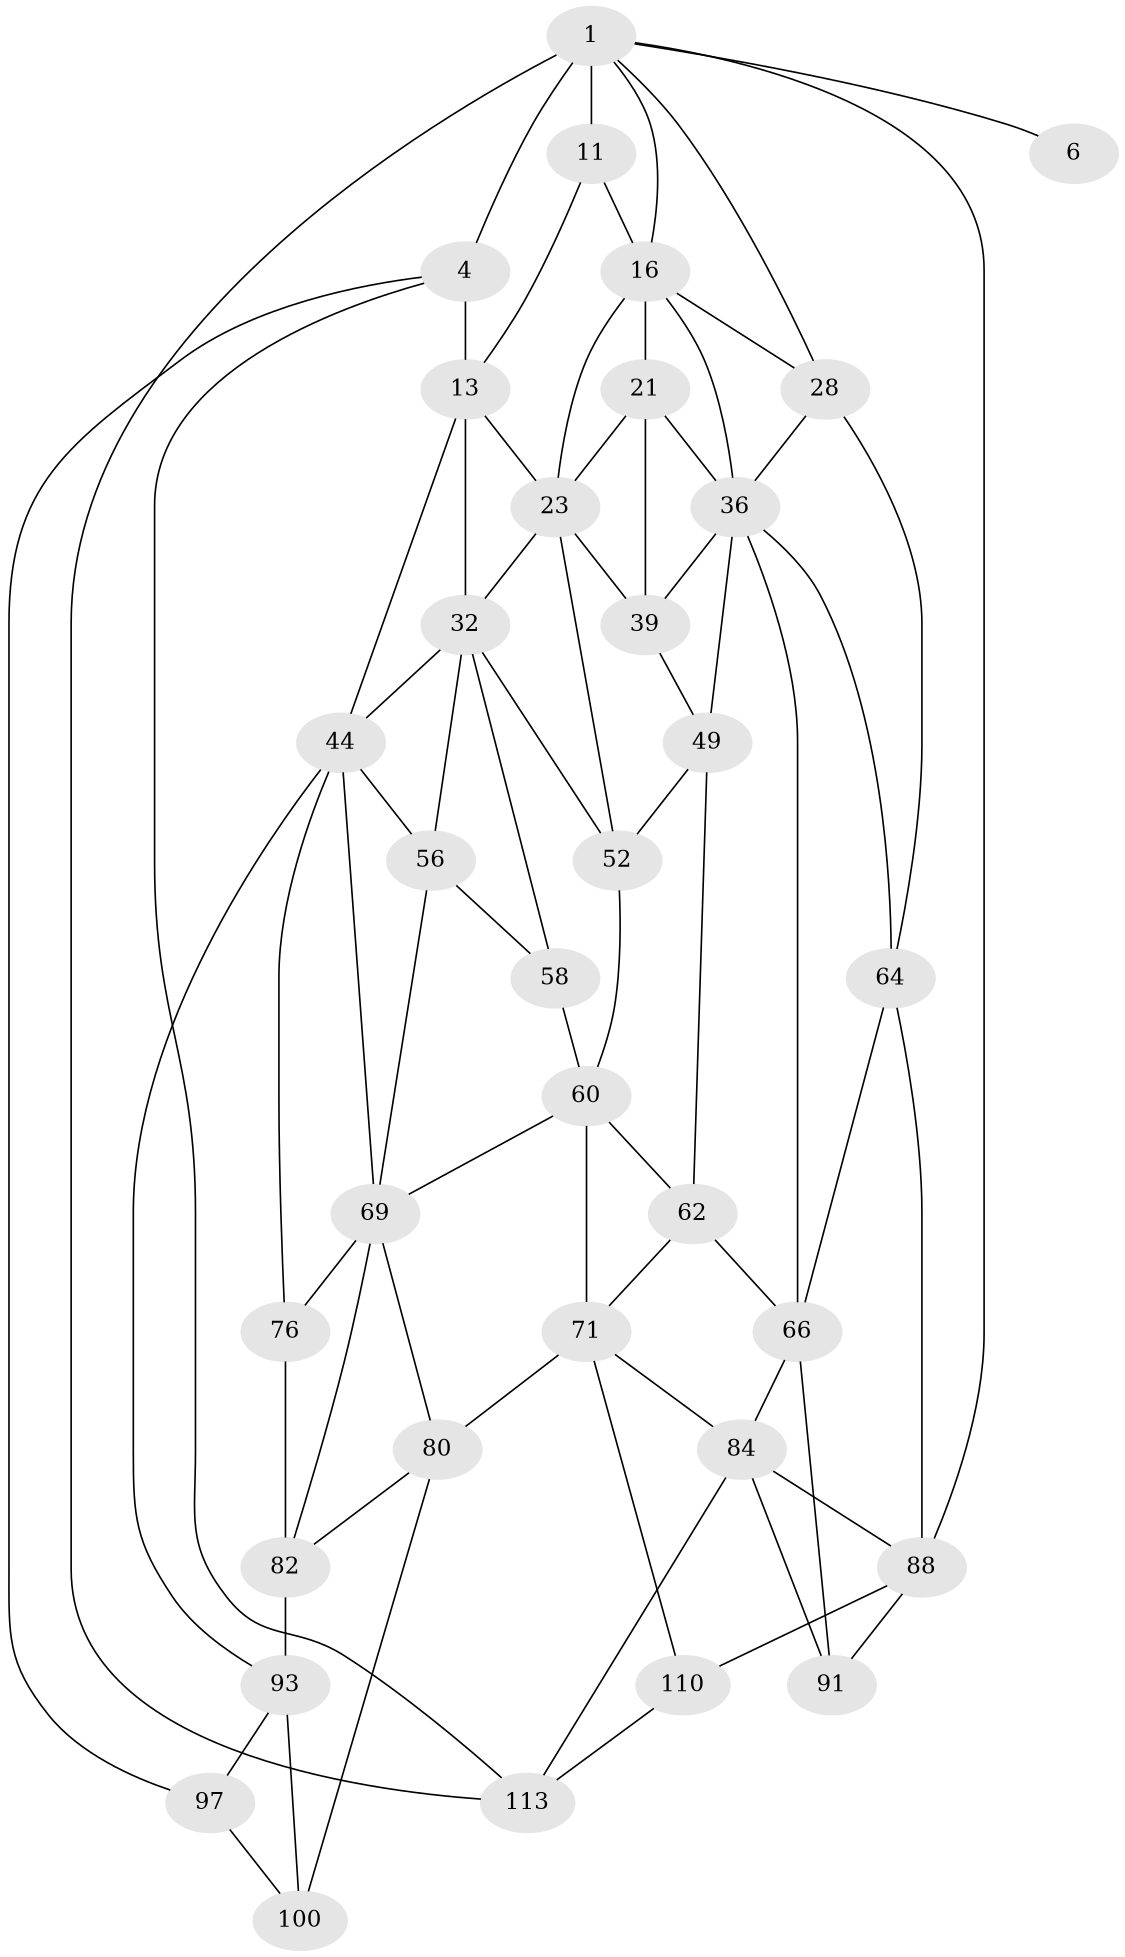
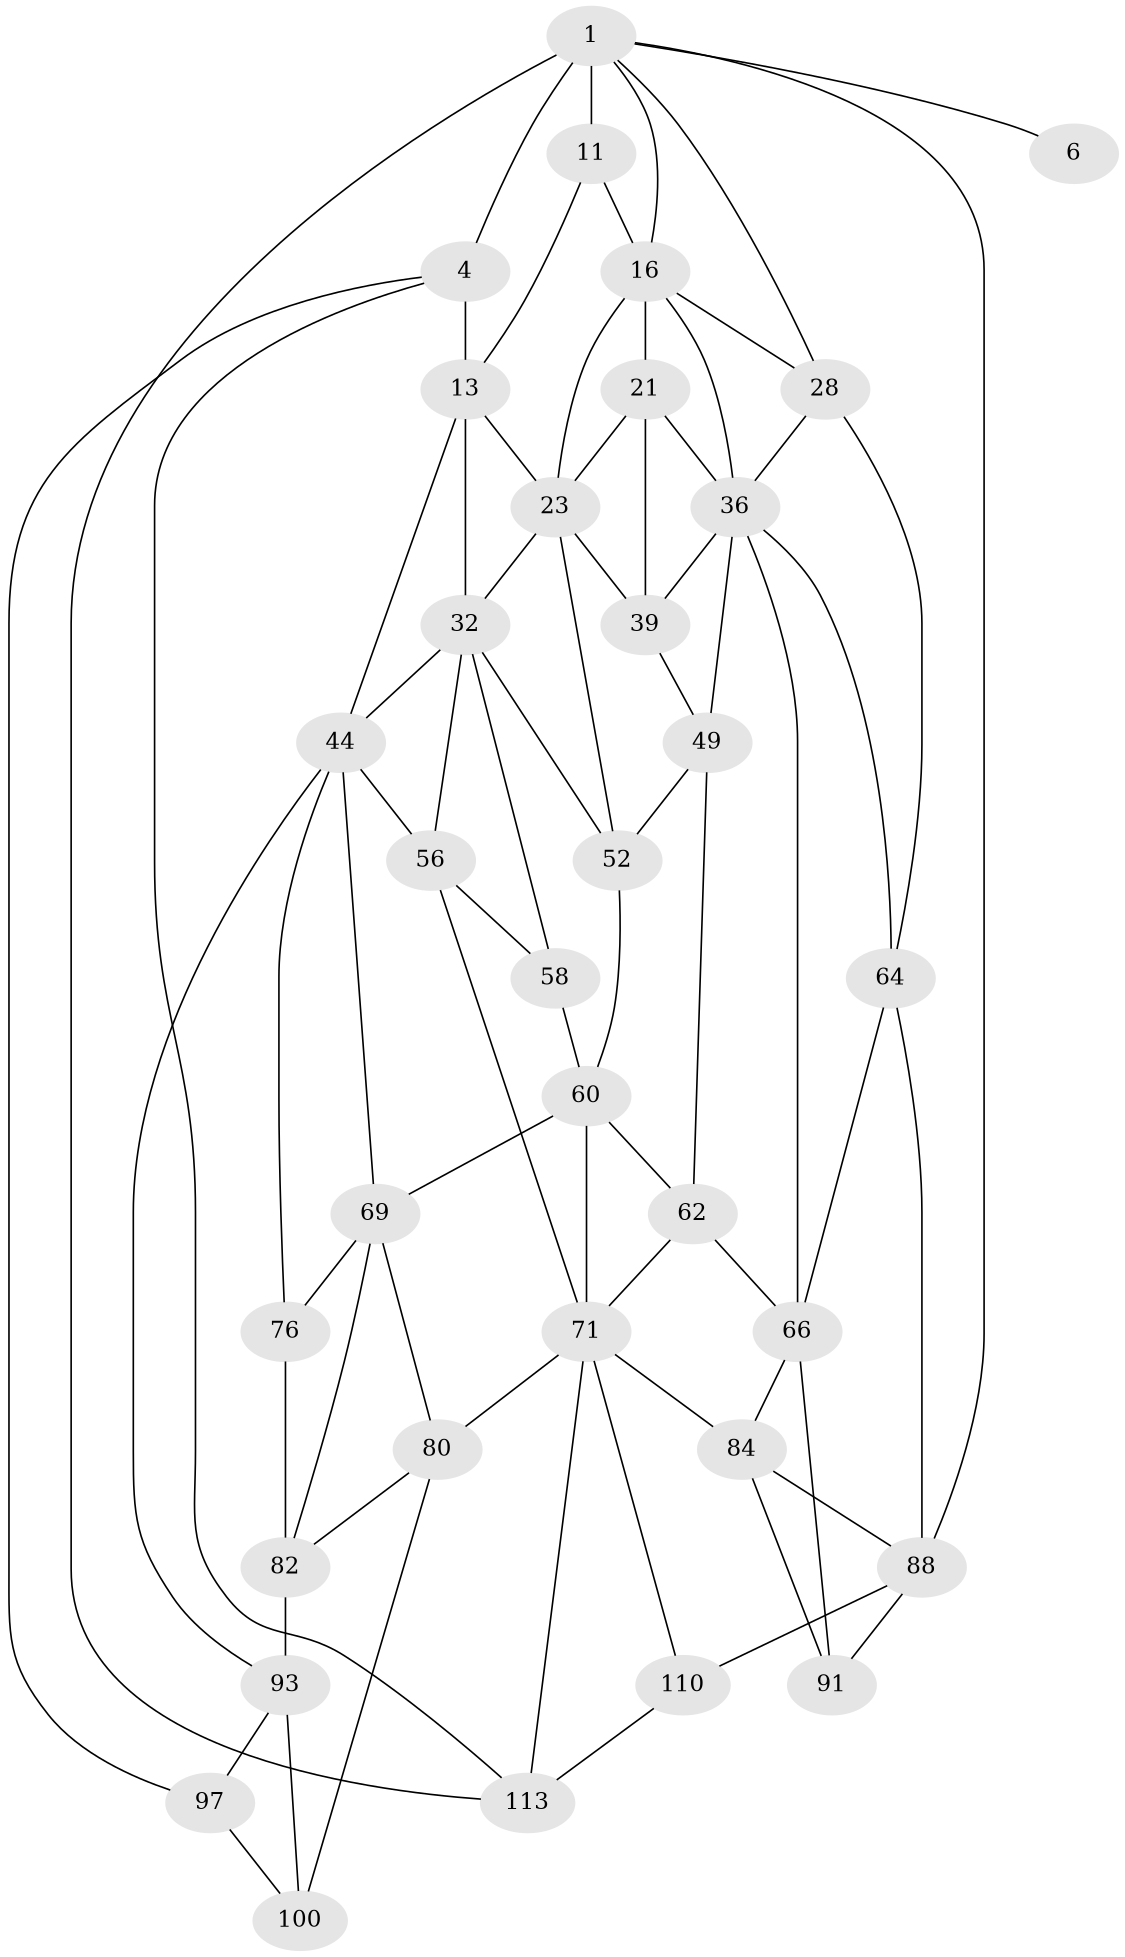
(403, 1037) -> (509, 1096)
(635, 1626) -> (557, 1567)
